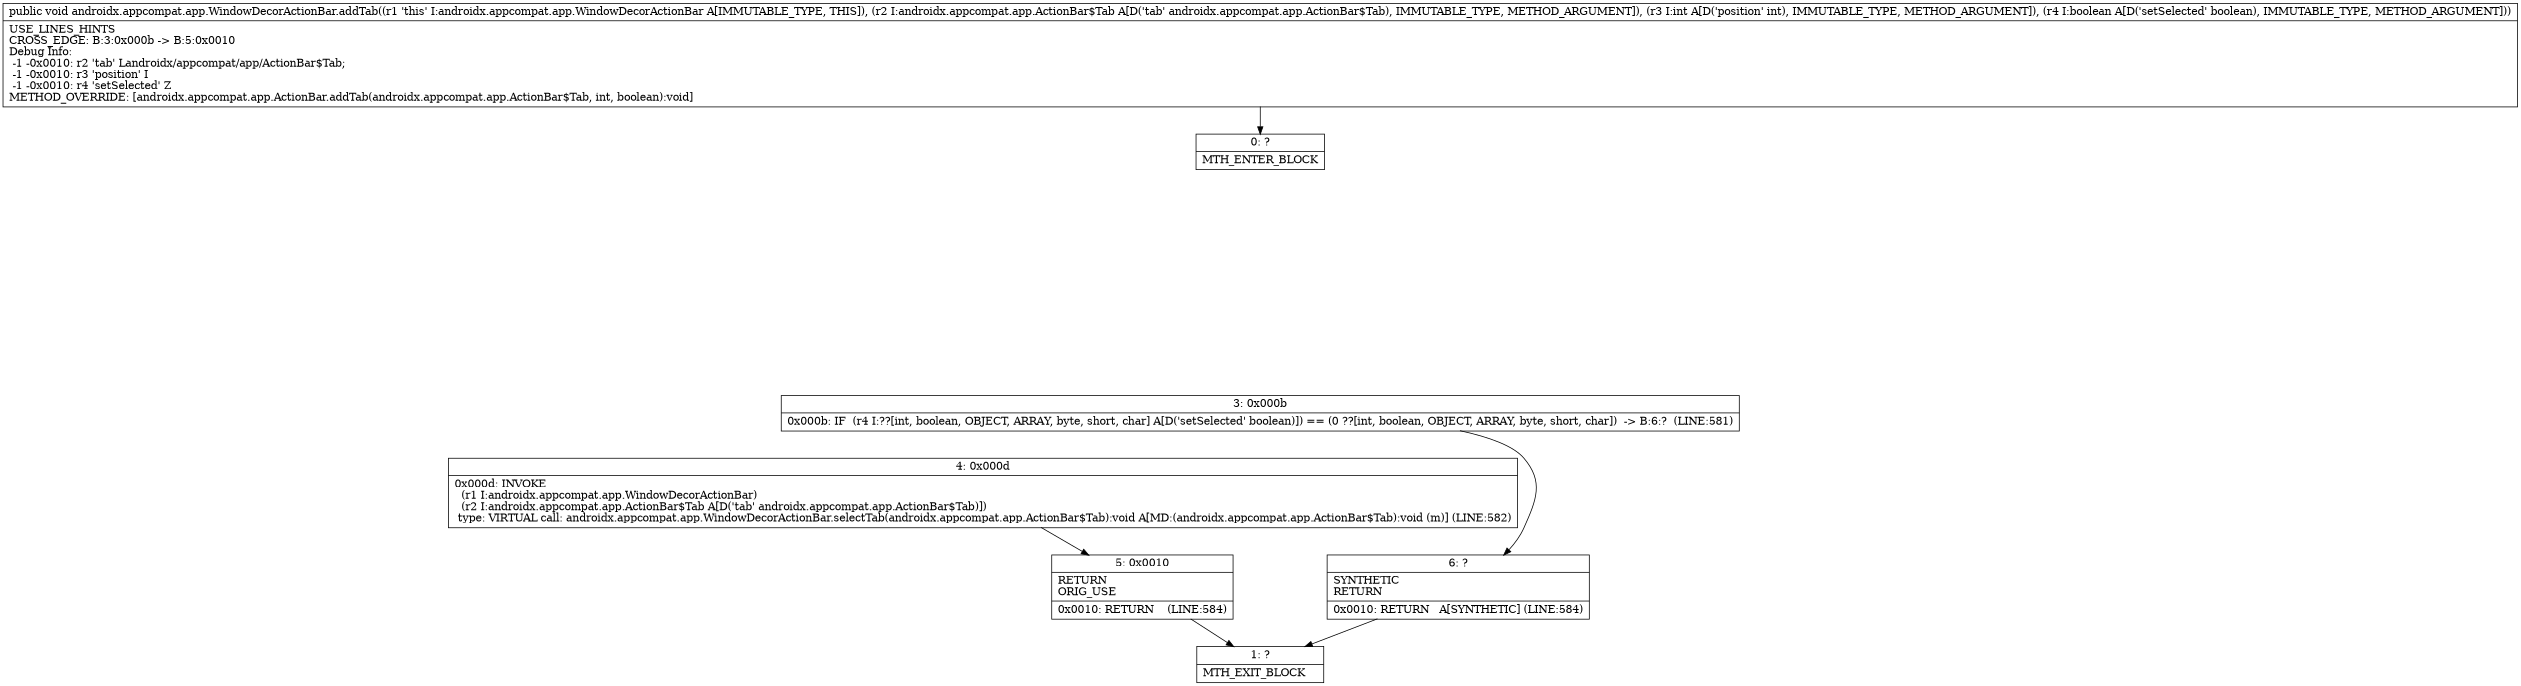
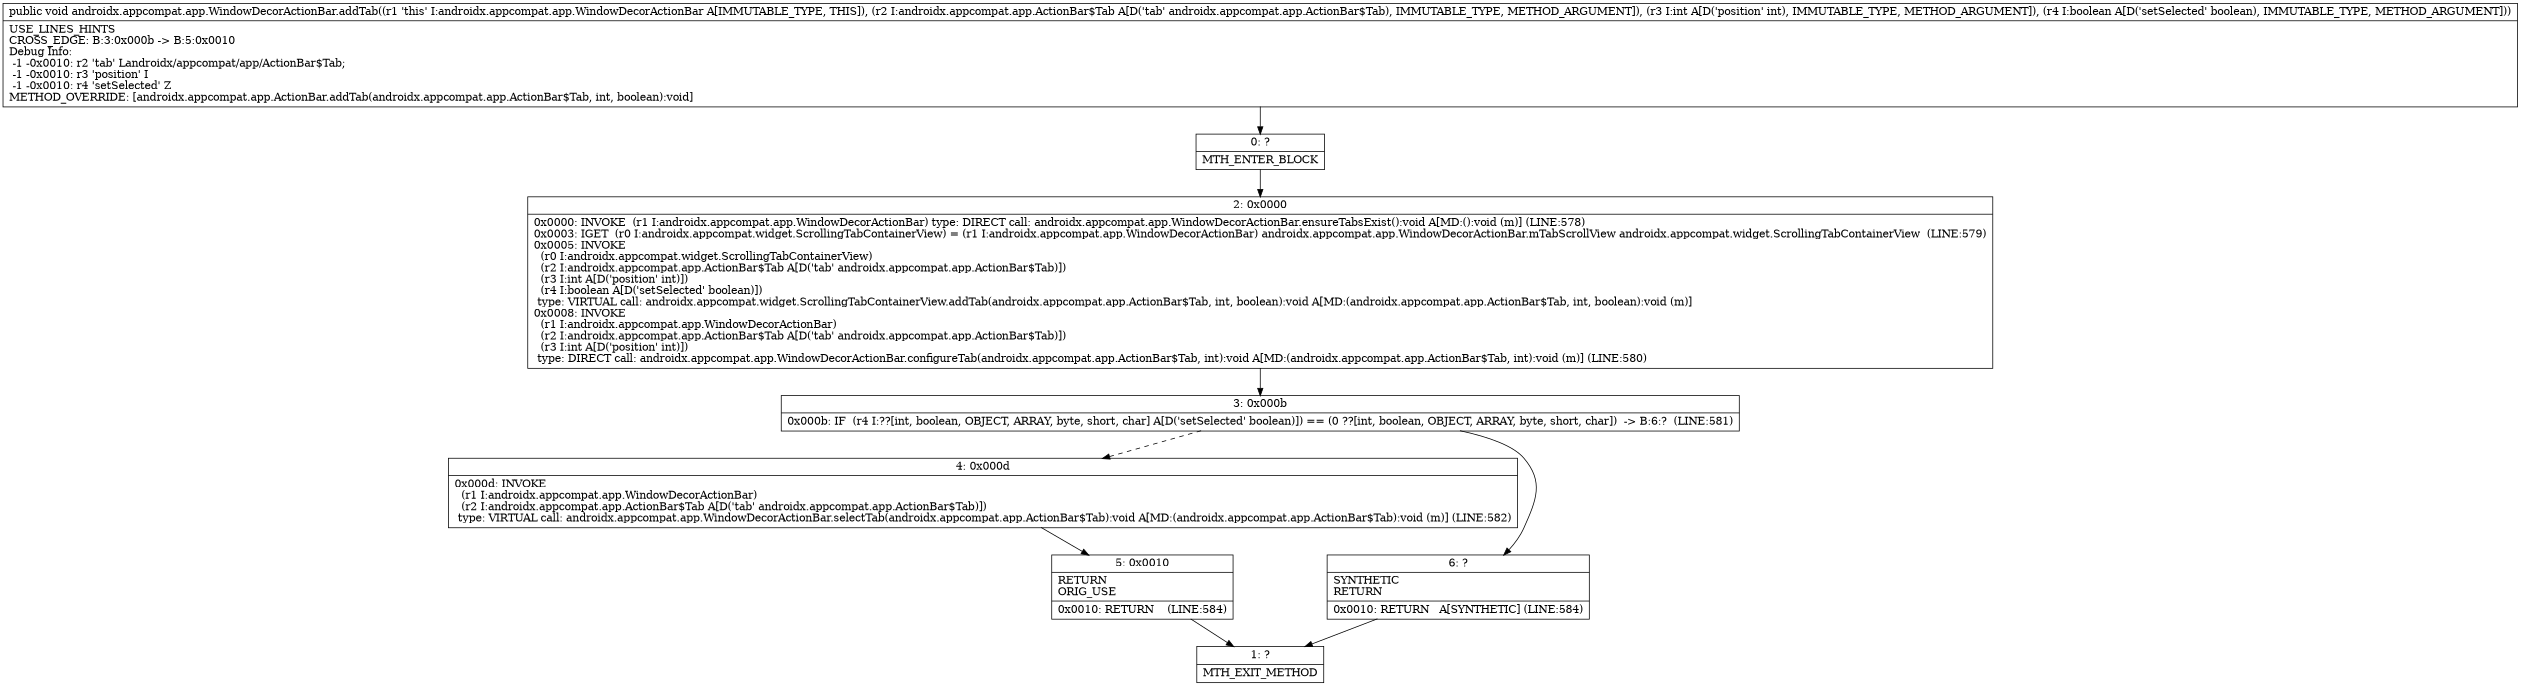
none -> (1260, 283)
none -> (1155, 444)
(1254, 673) -> (1260, 673)
